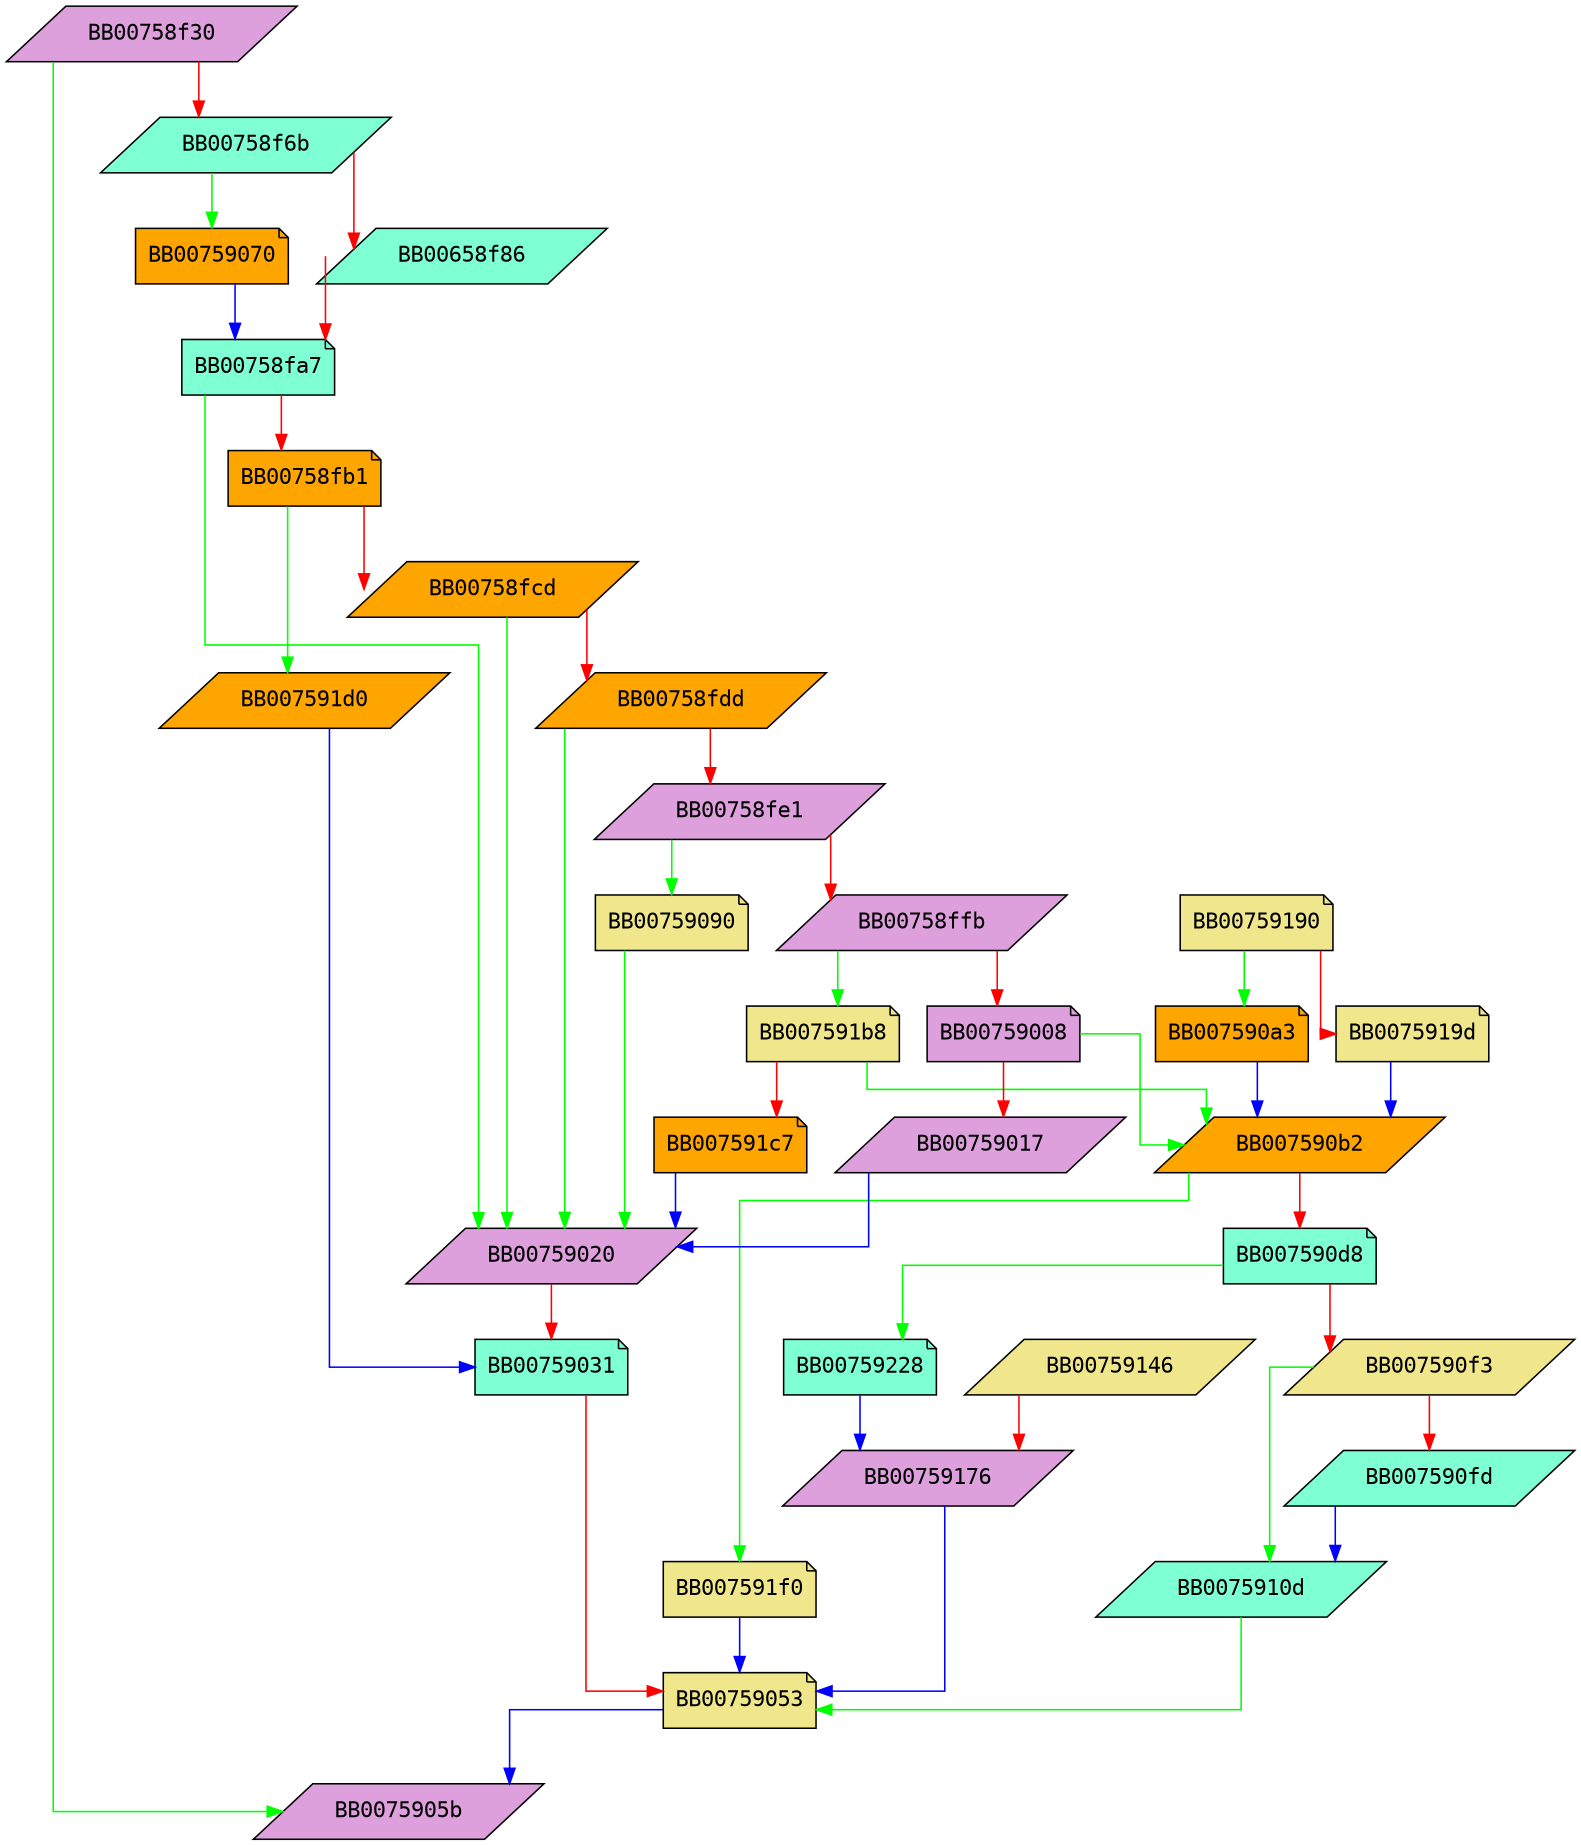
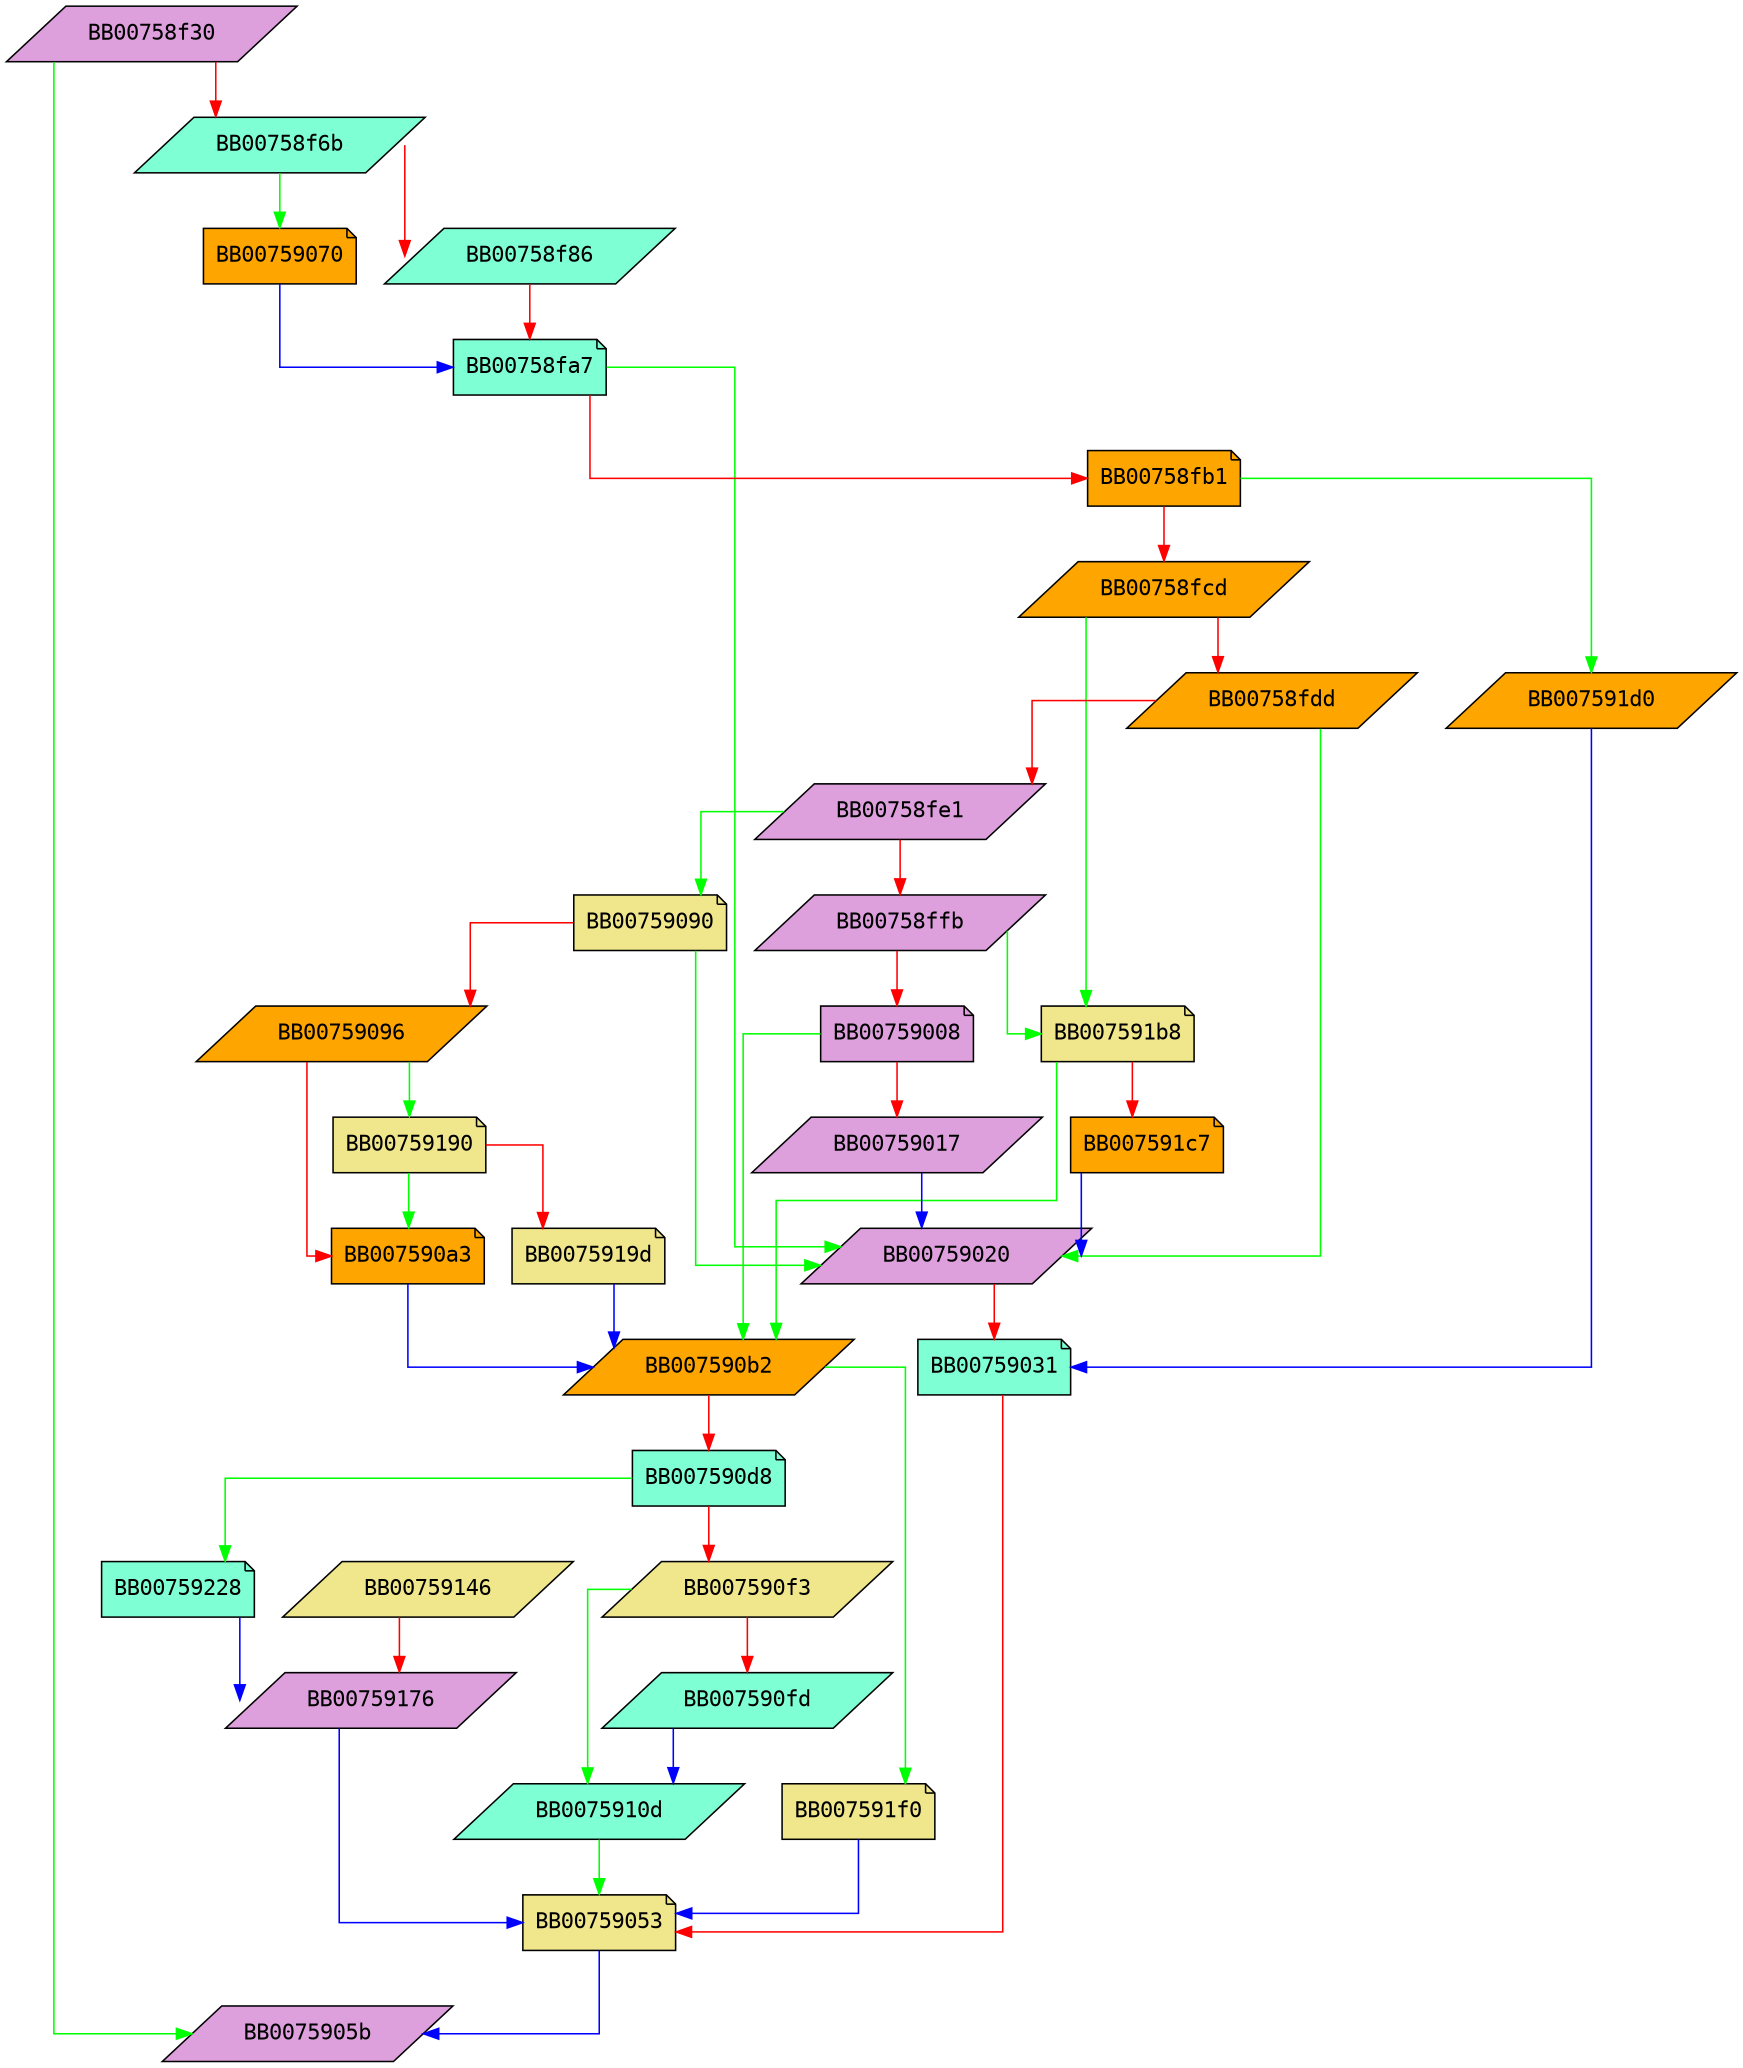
(462, 256) -> (530, 256)
(507, 915) -> (1086, 804)
none -> (342, 1034)
